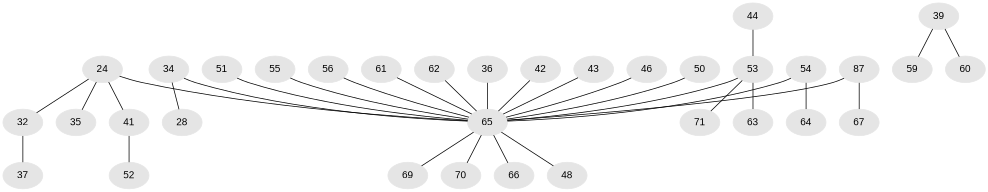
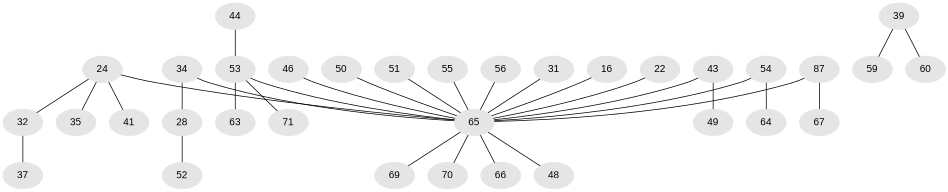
(381, 69) -> (554, 69)
(434, 69) -> none
(487, 69) -> (607, 69)
(541, 69) -> (660, 69)
none -> (713, 122)
(129, 149) -> (182, 149)
